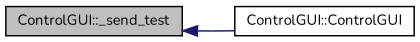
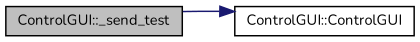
(216, 31) -> (201, 11)
